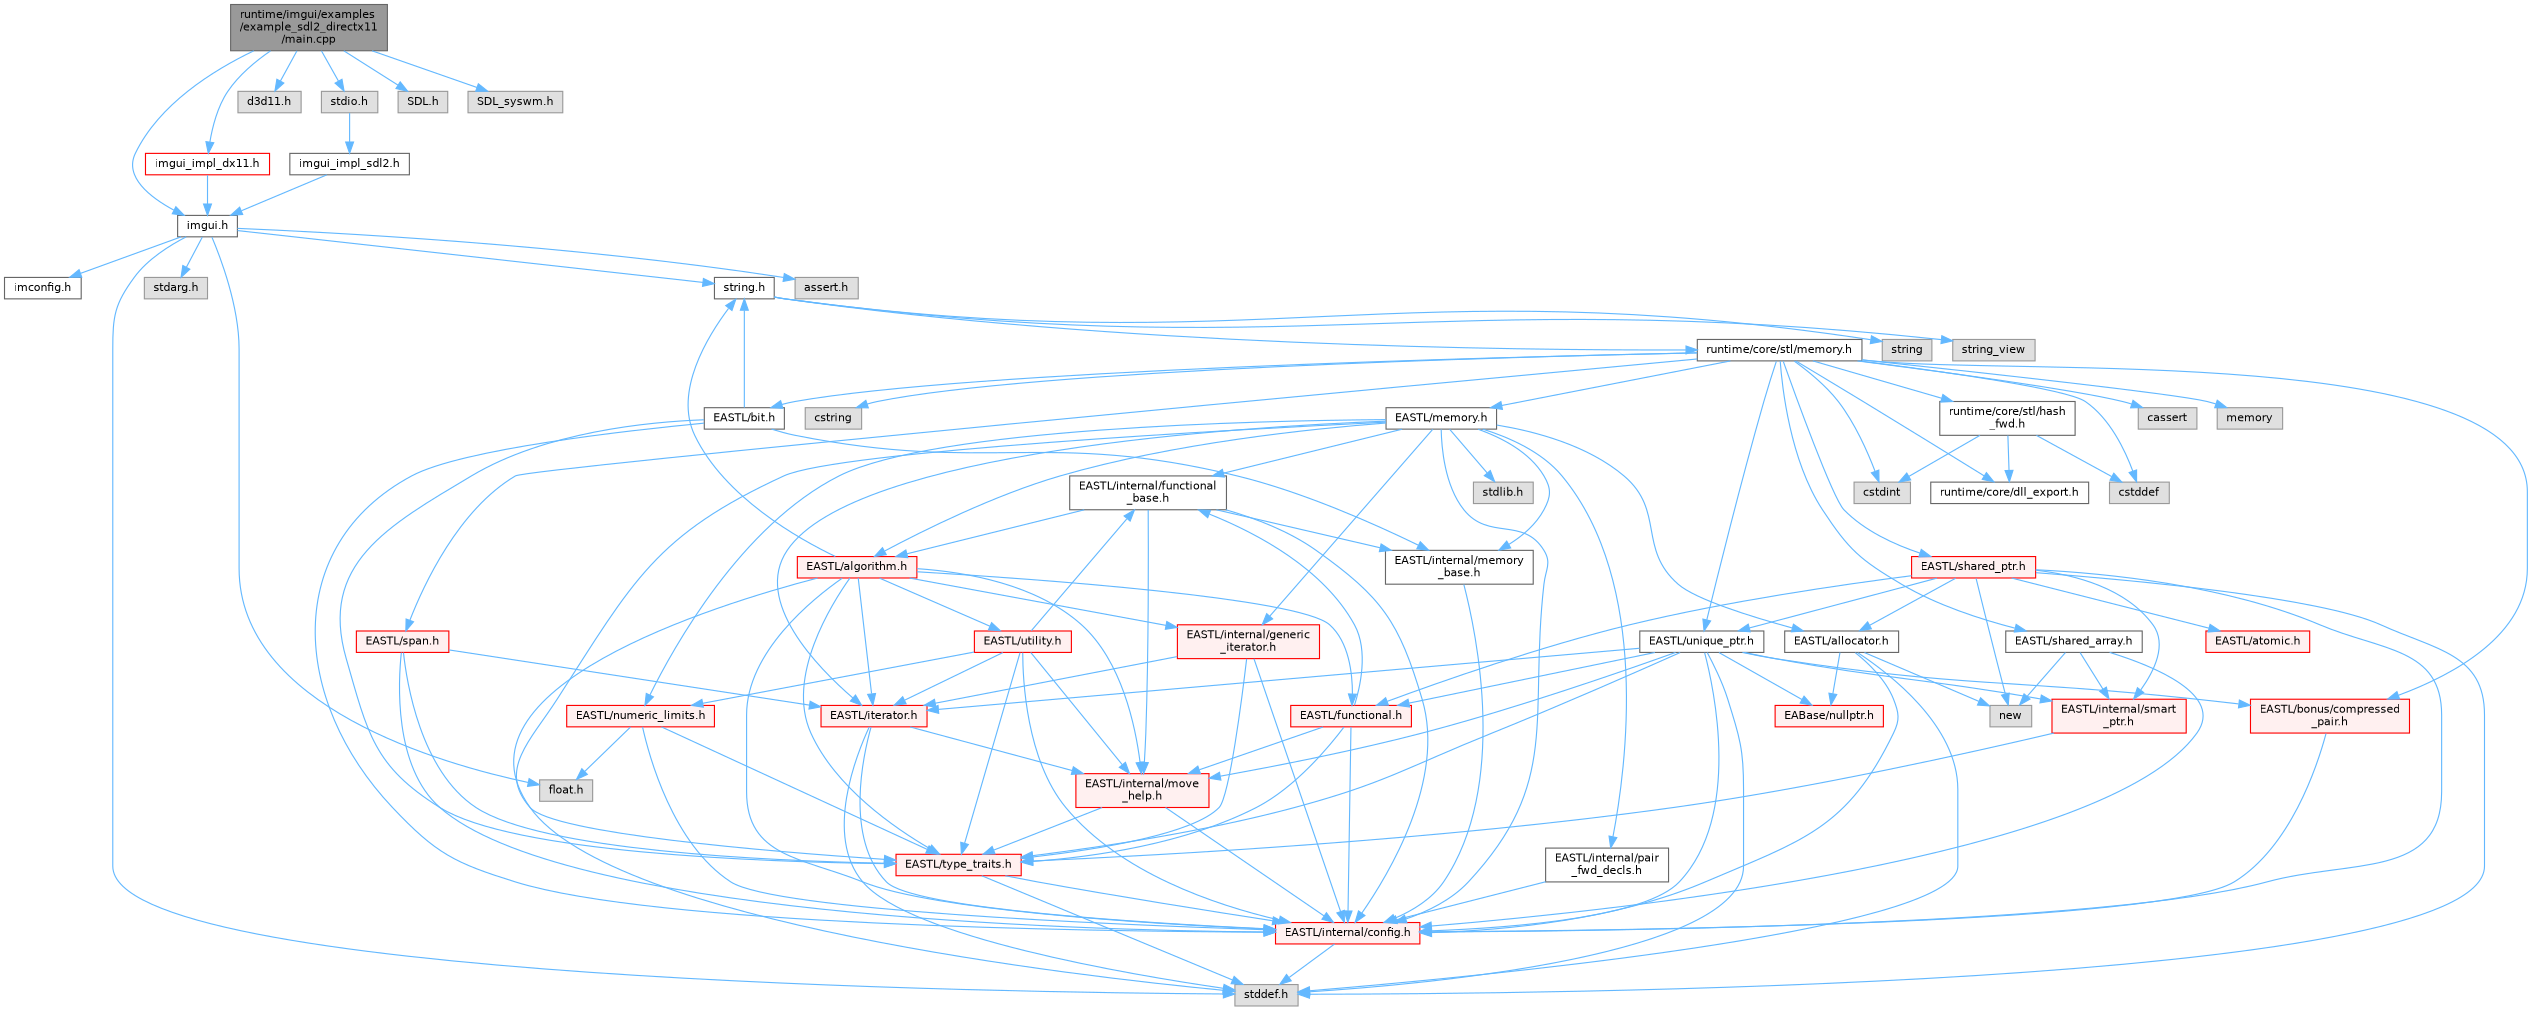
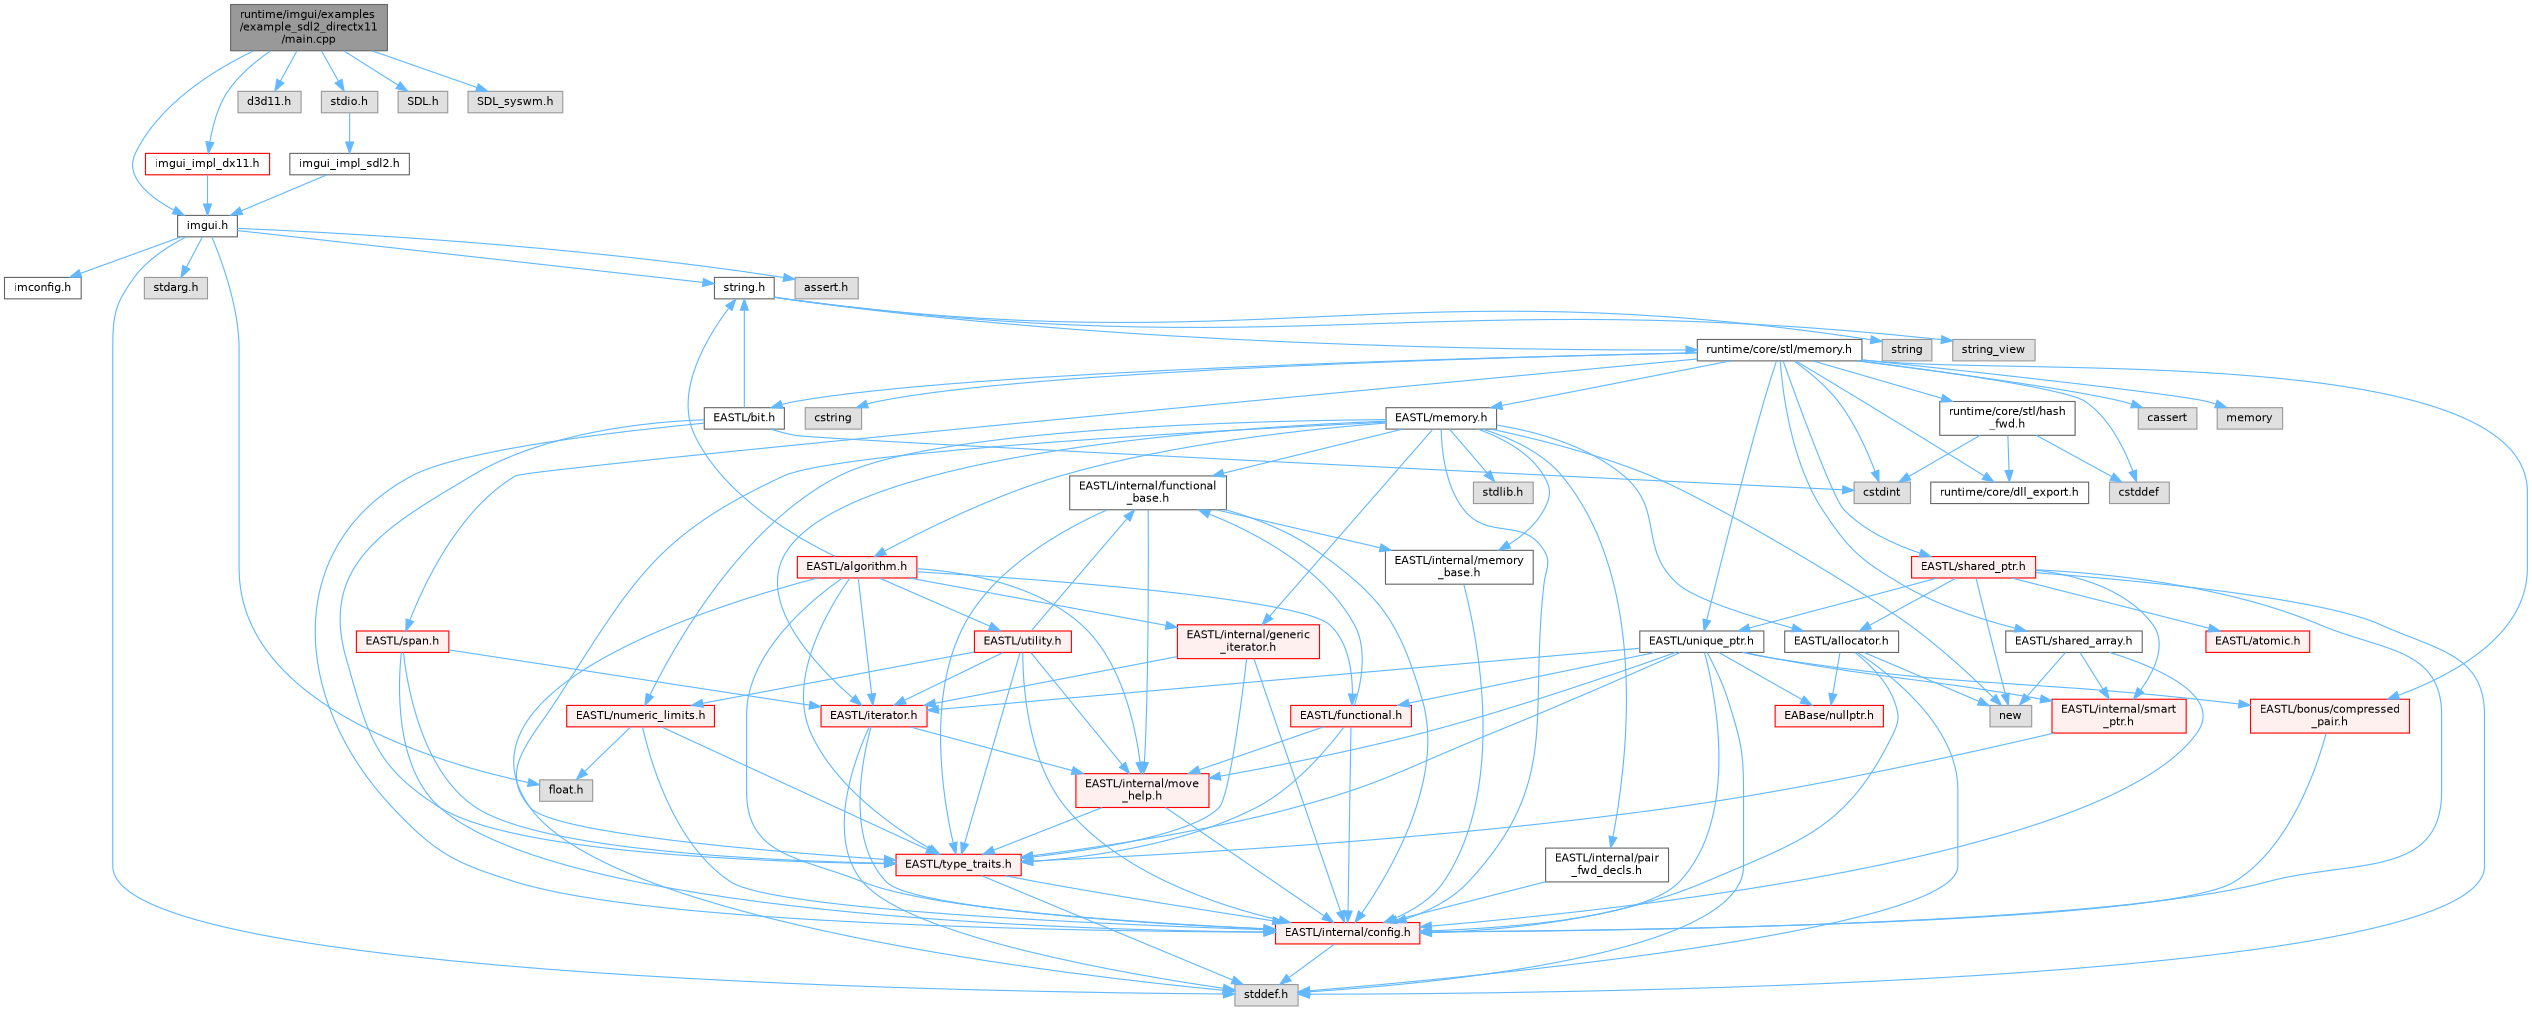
(1101, 455) -> (1306, 463)
none -> (1759, 531)
(996, 532) -> (957, 641)
(1645, 621) -> none
